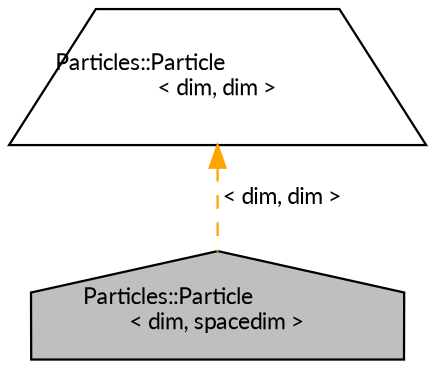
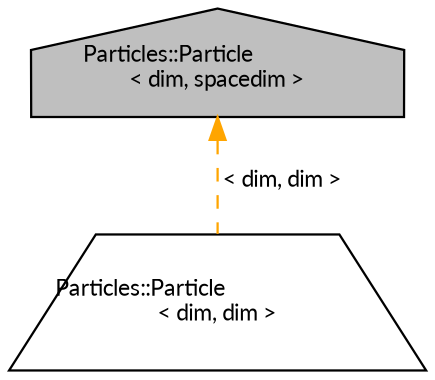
(218, 210) -> (218, 187)
